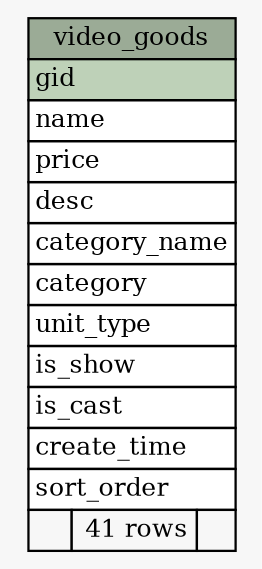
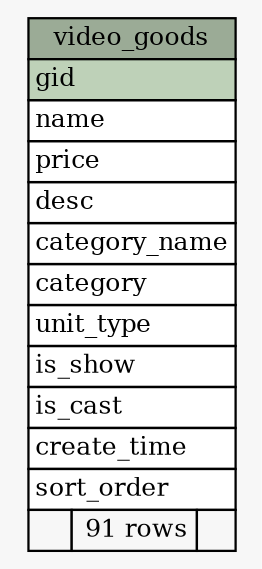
(138, 529) -> (138, 529)
